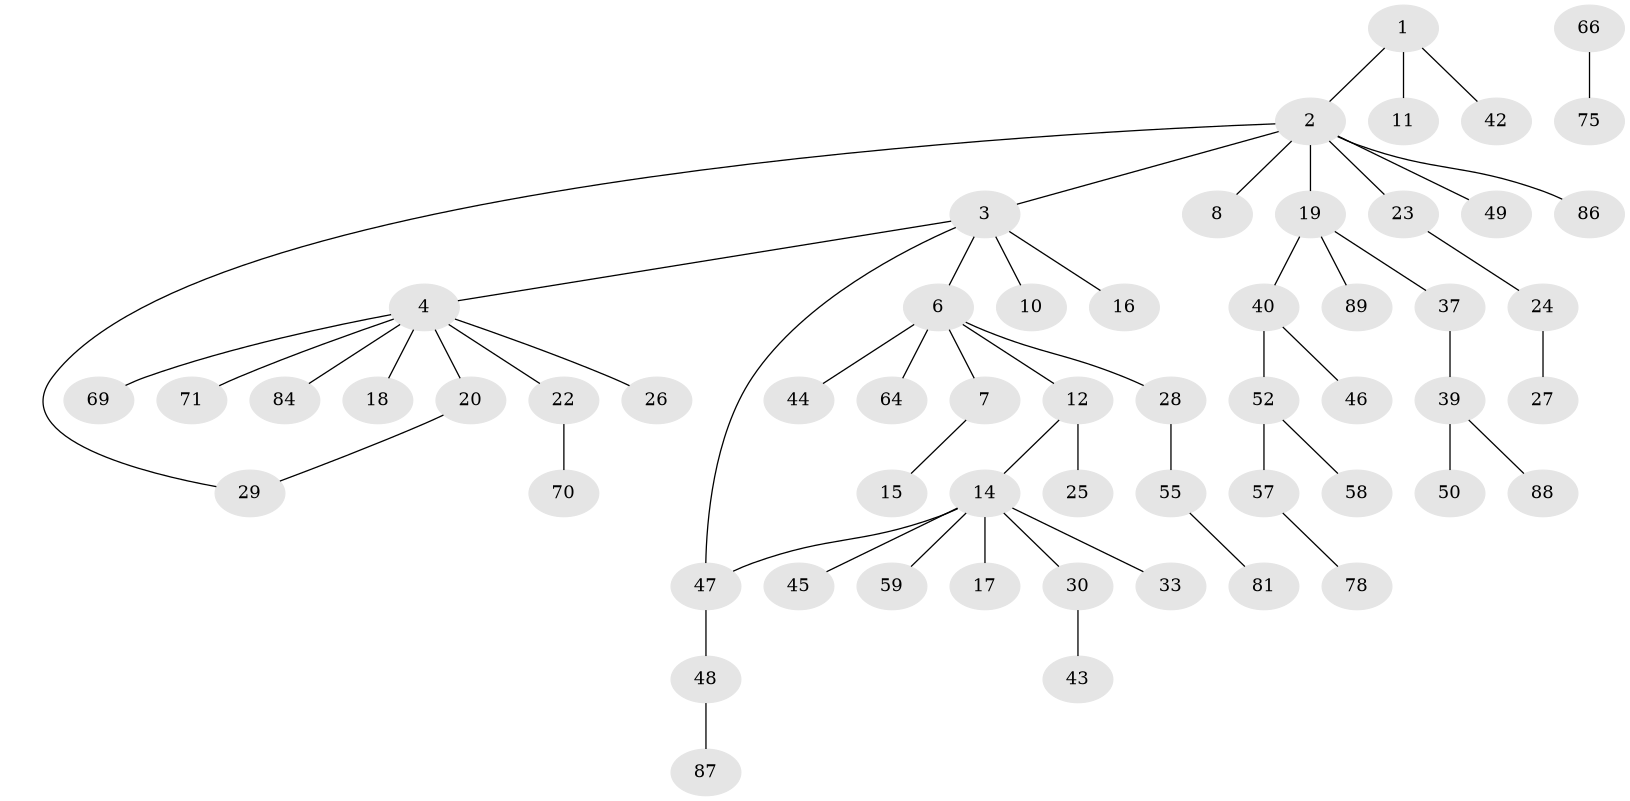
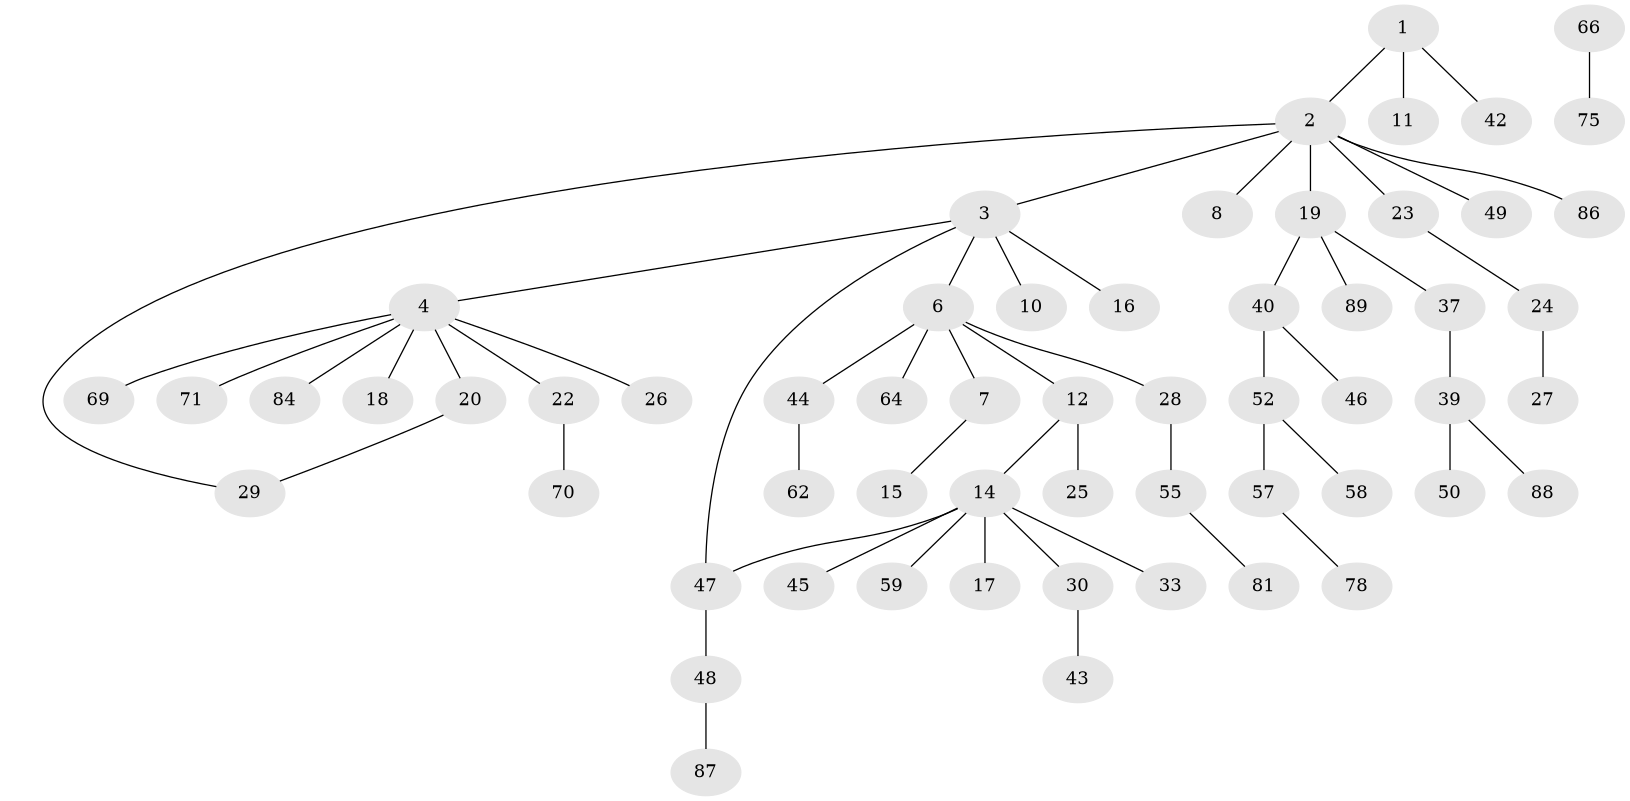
none -> (799, 493)
